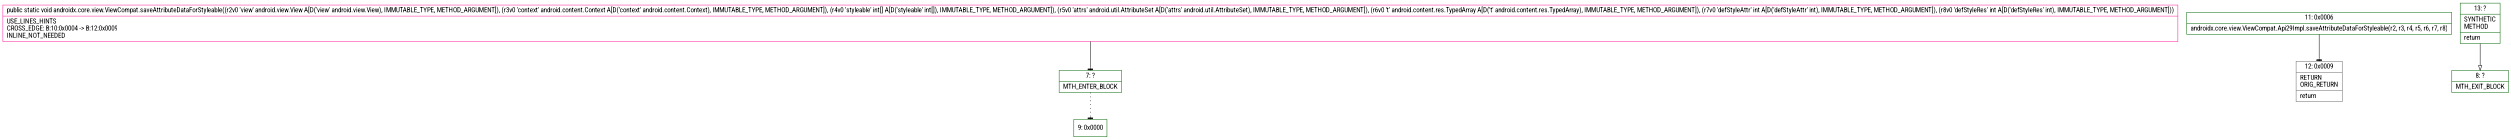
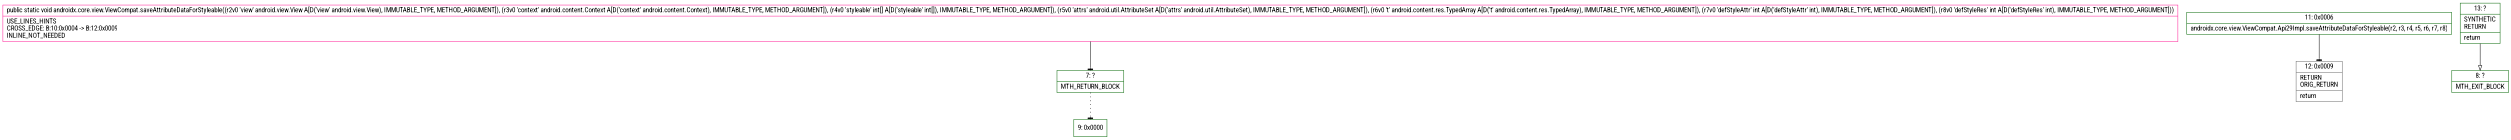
(2476, 27) -> (2475, 27)
(1090, 87) -> (1090, 87)
